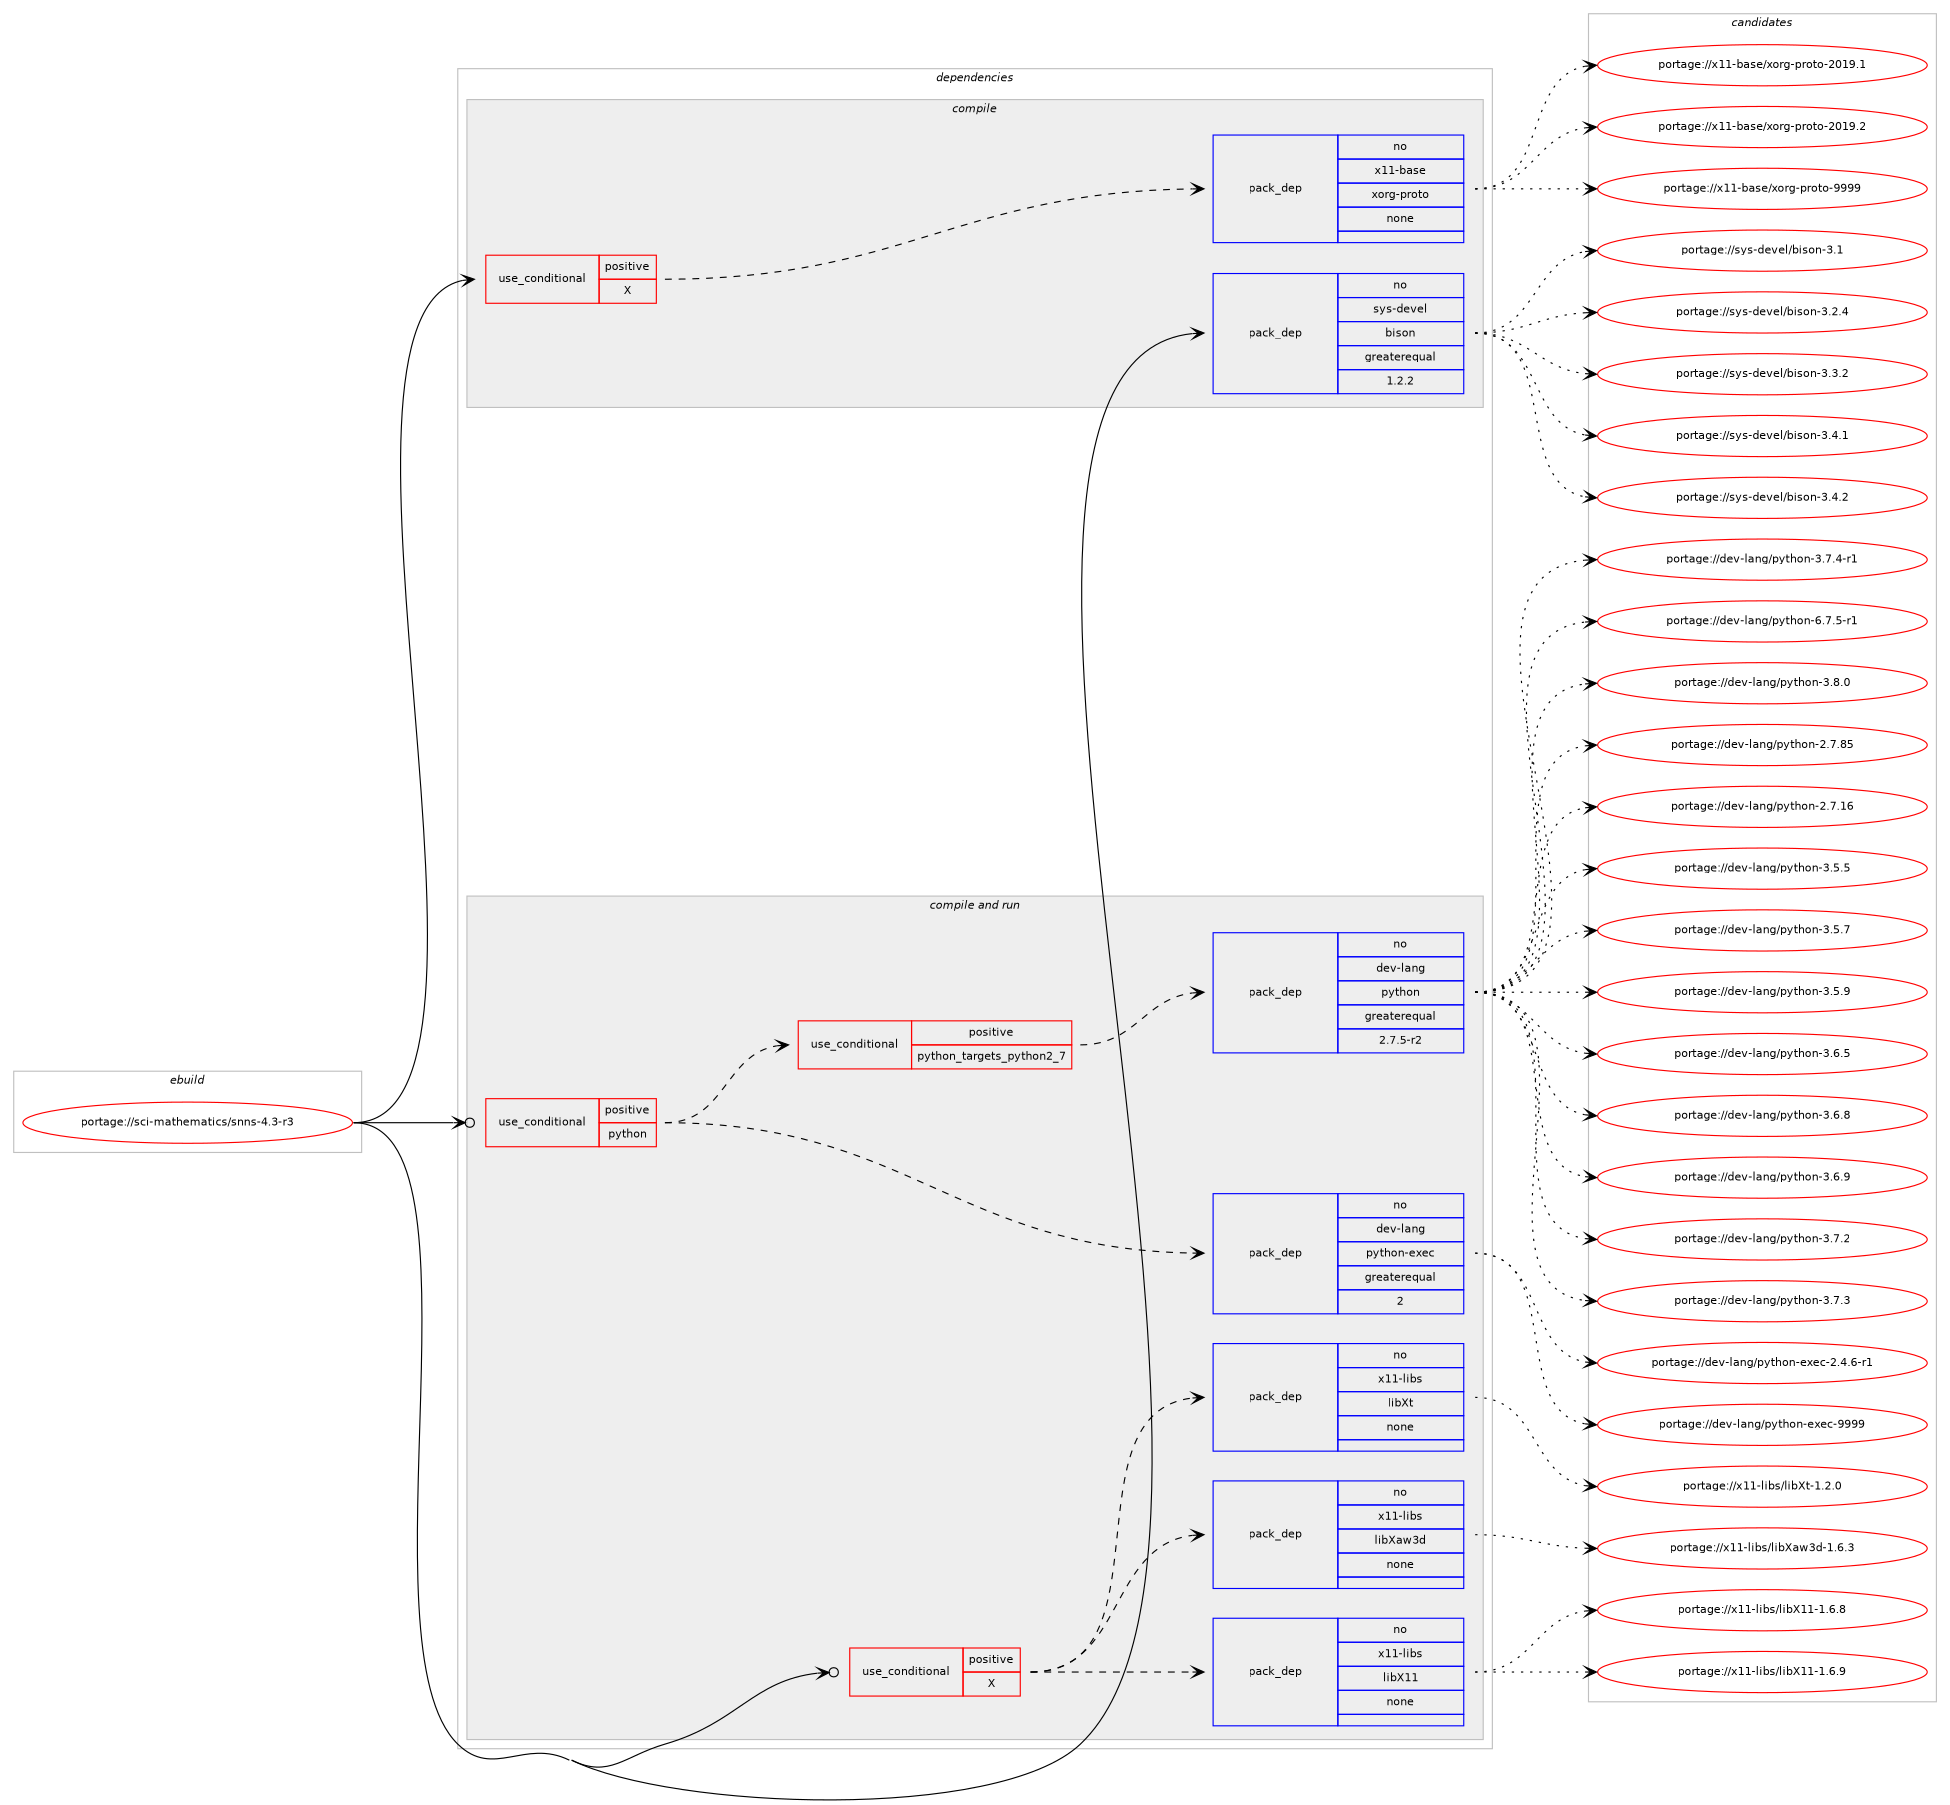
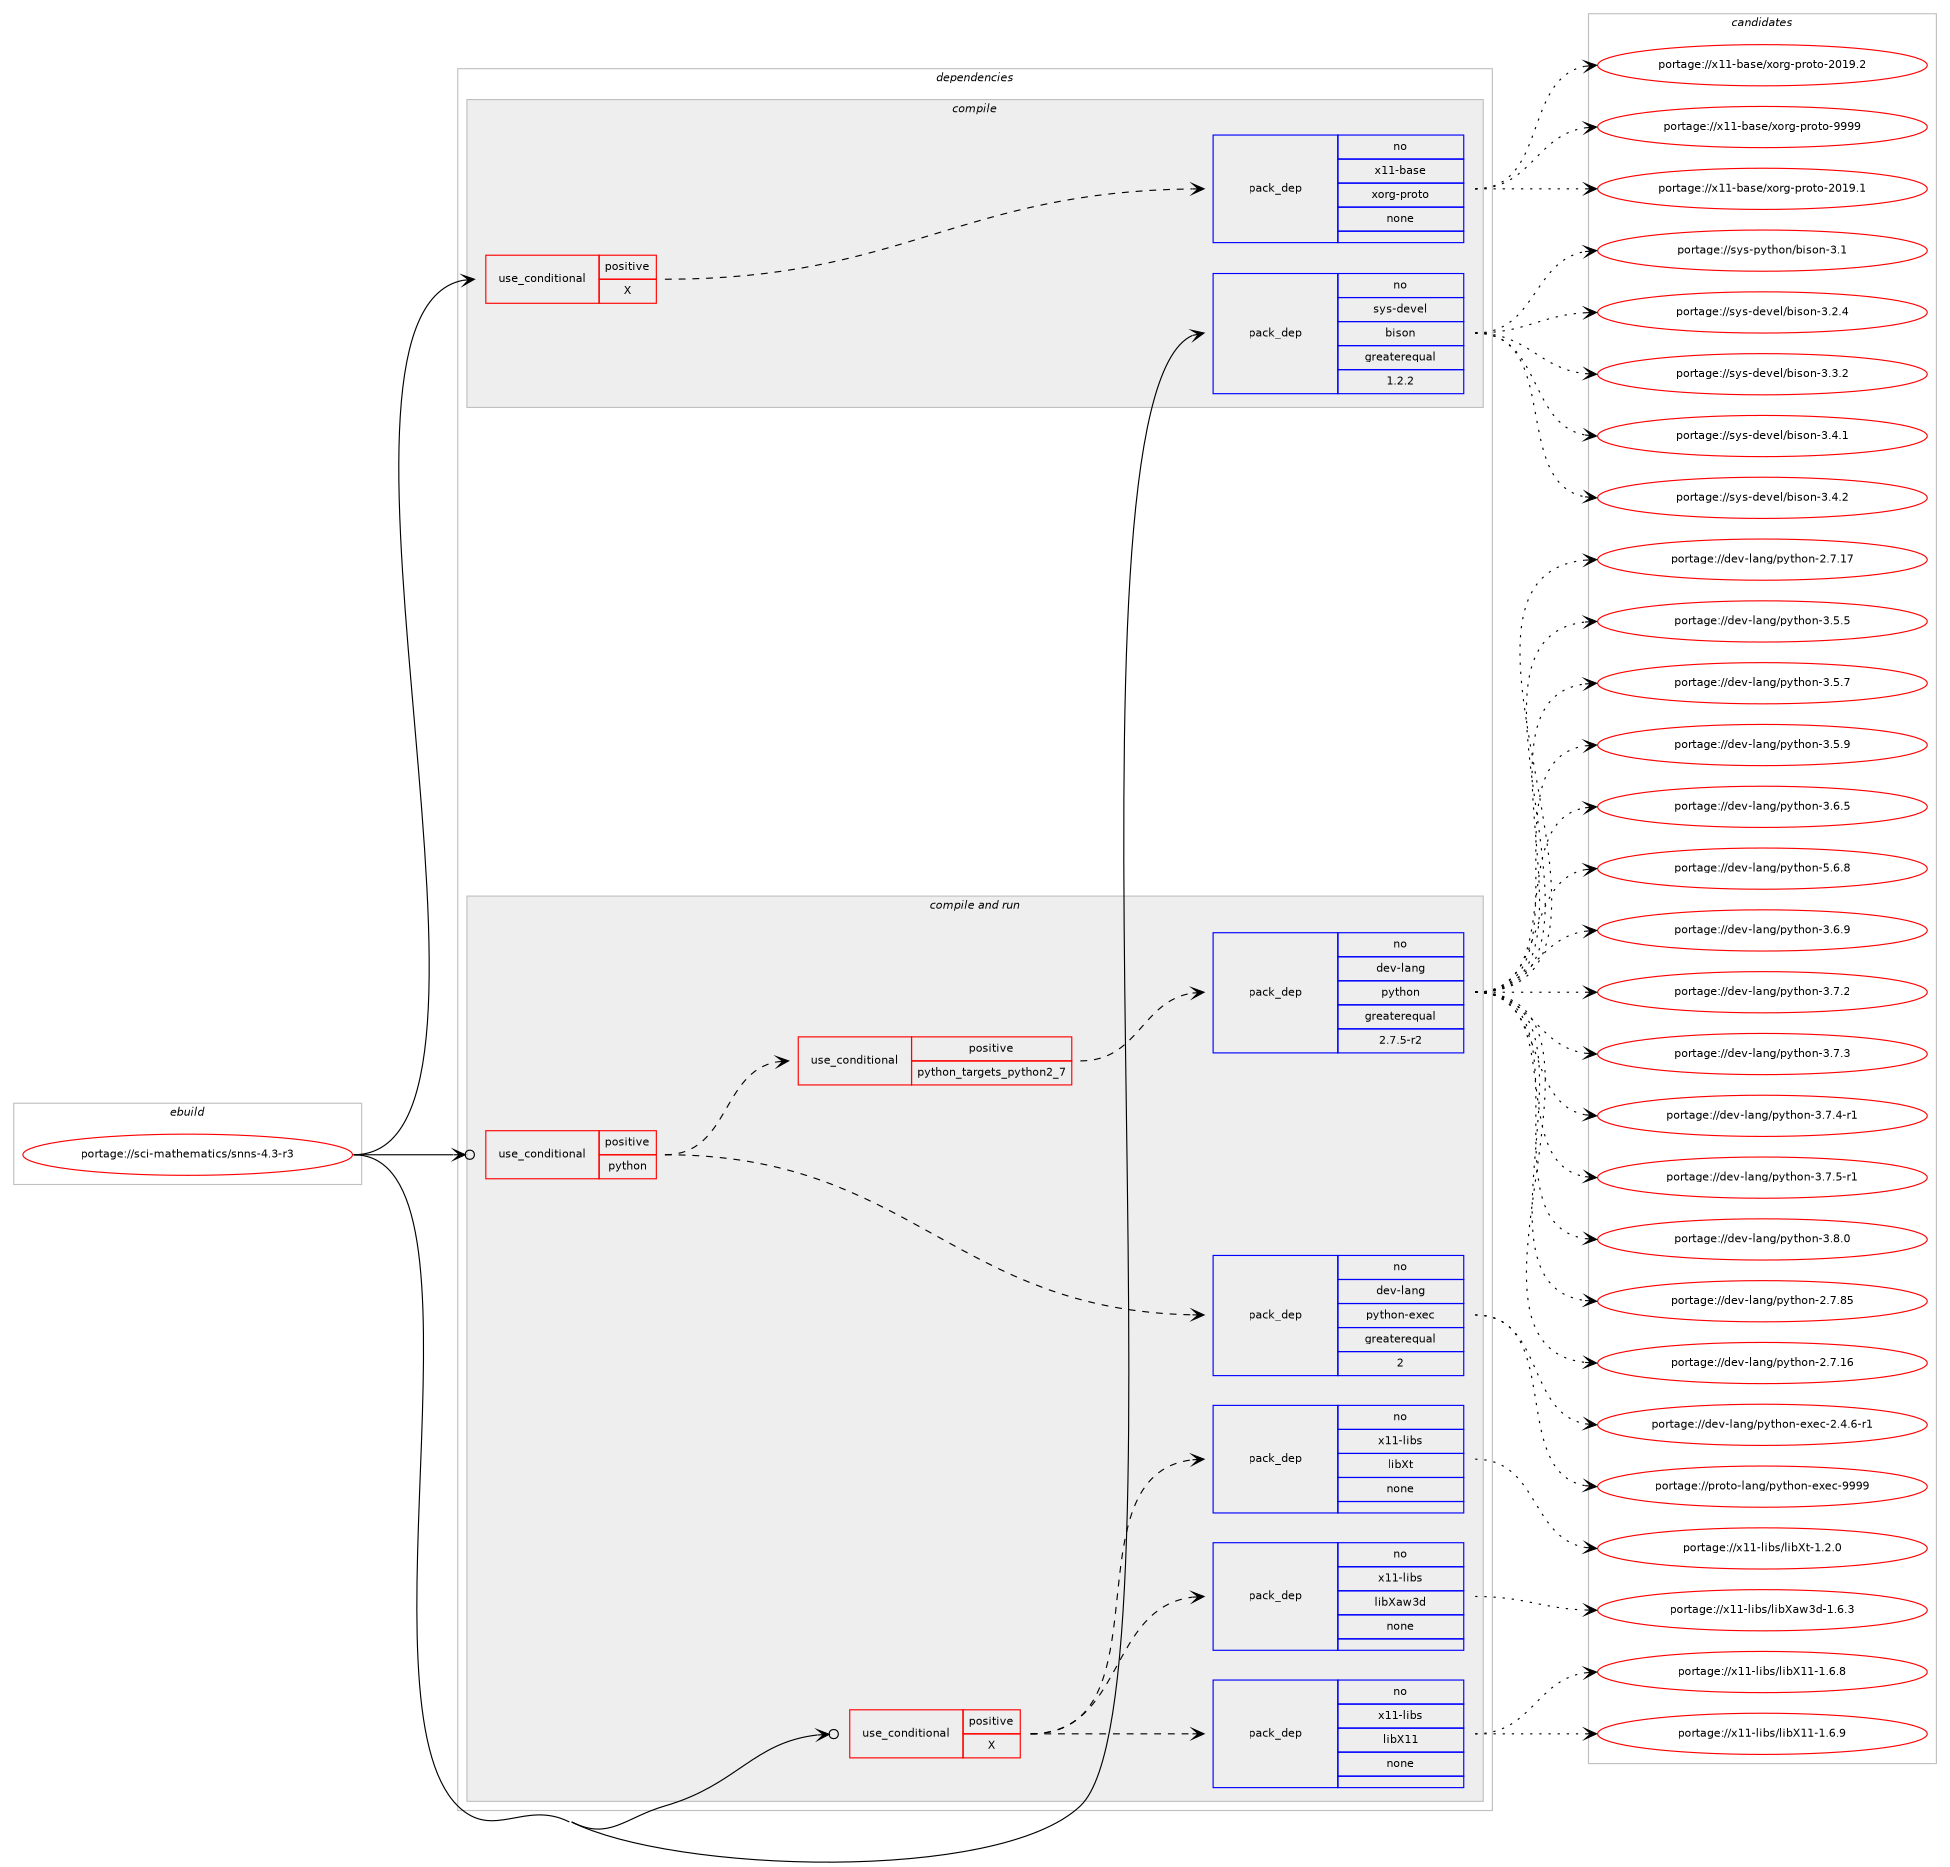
(1762, 251) -> (1762, 251)
none -> (1762, 560)
(1762, 621) -> (1762, 1178)
(1762, 1116) -> (1762, 869)
(1762, 1425) -> (1762, 1487)
